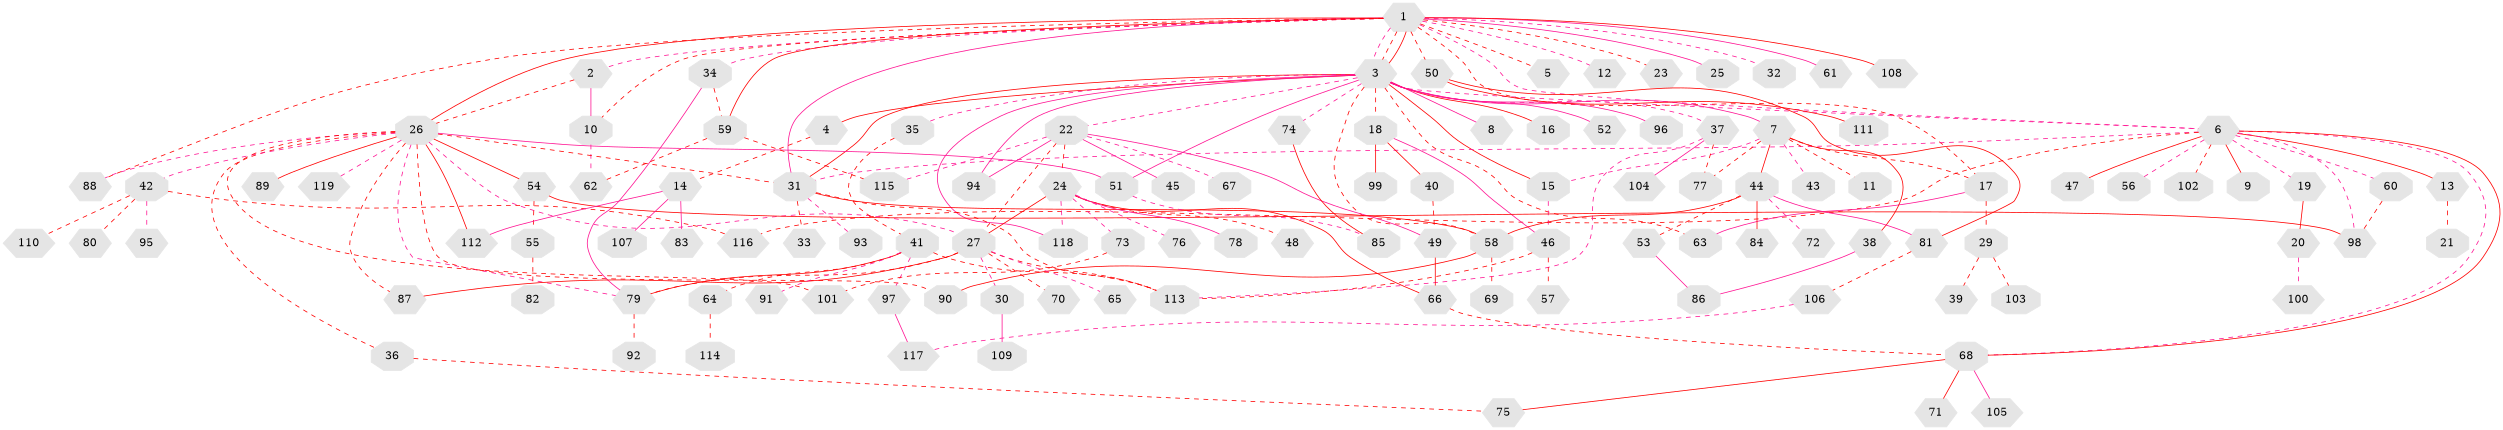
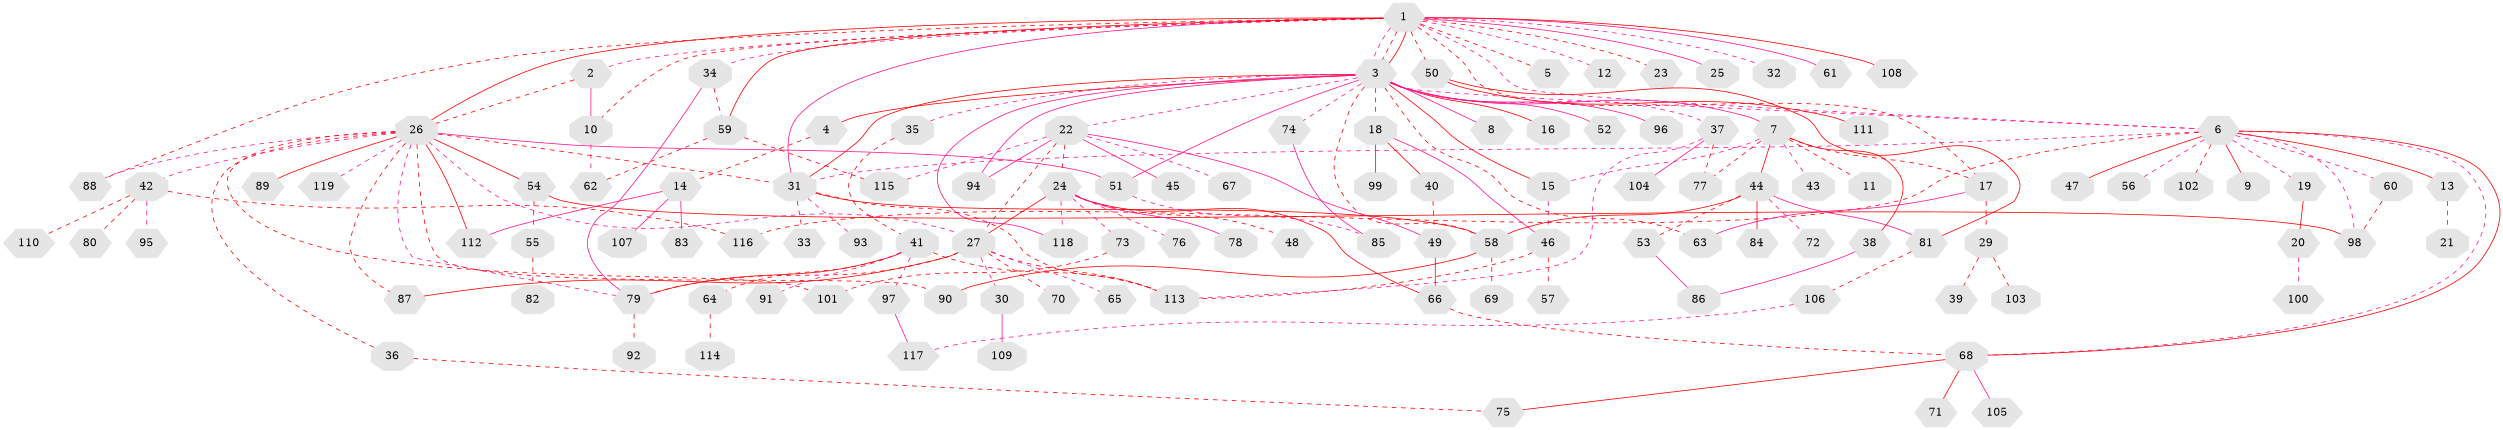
(1315, 192) -> (1315, 192)
